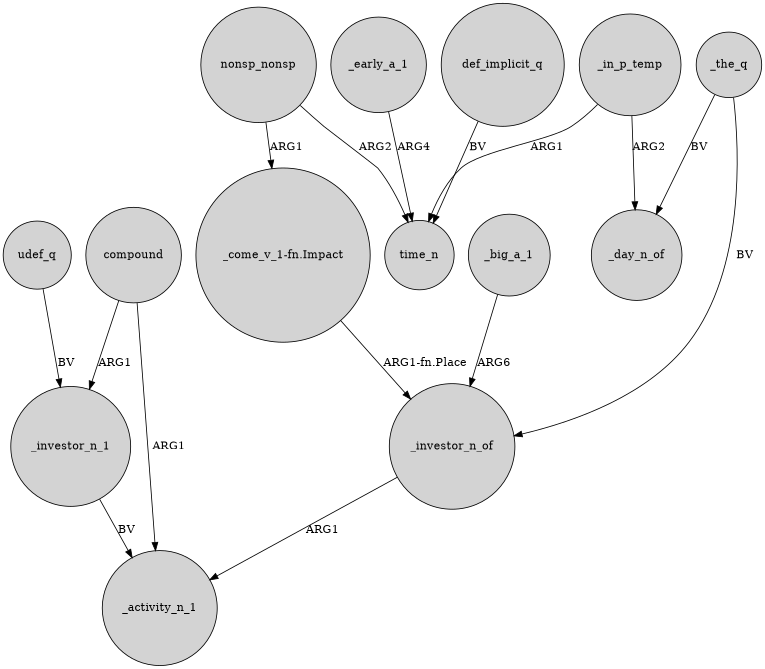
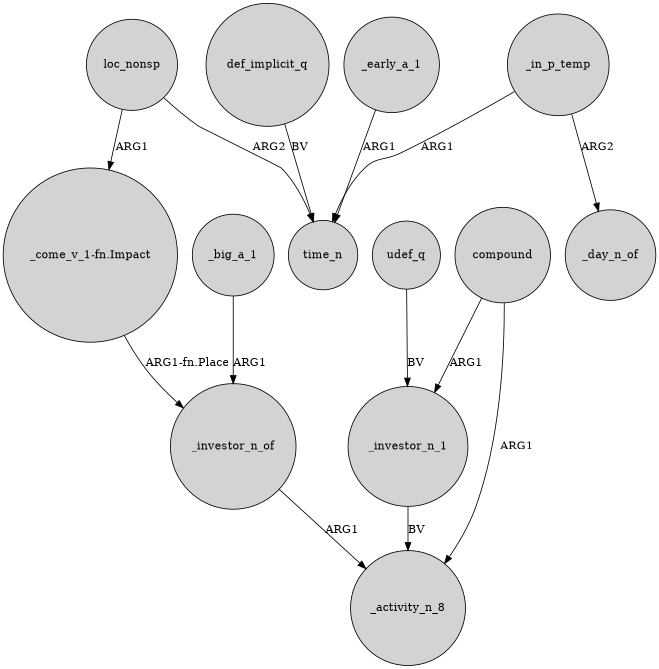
(259, 65) -> (132, 65)
(729, 65) -> none
(414, 147) -> (380, 147)
(494, 363) -> (250, 363)
(160, 608) -> (408, 608)
